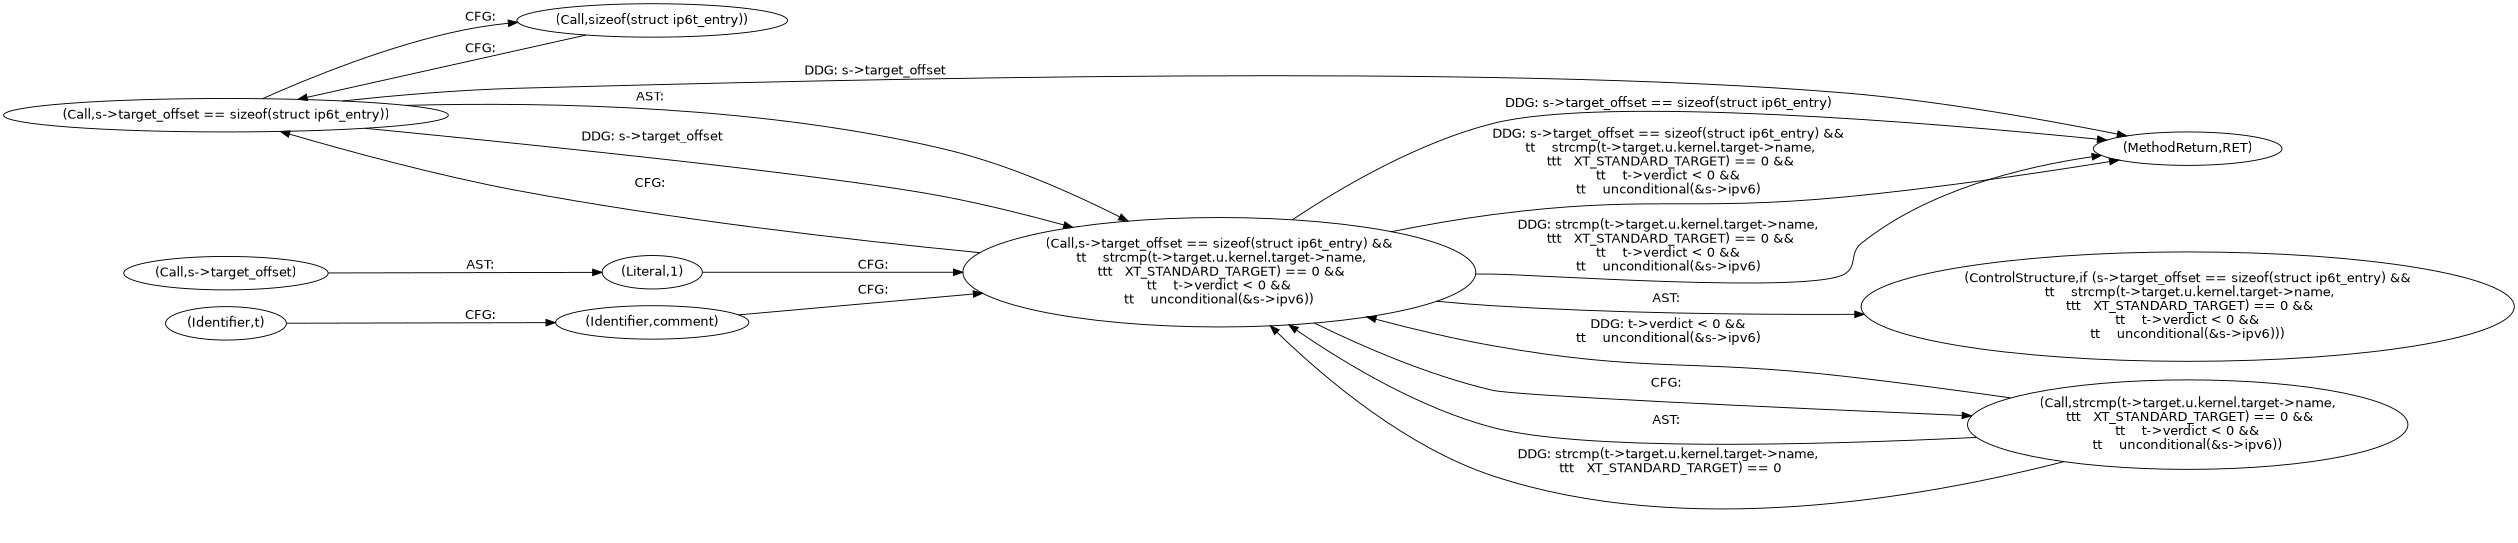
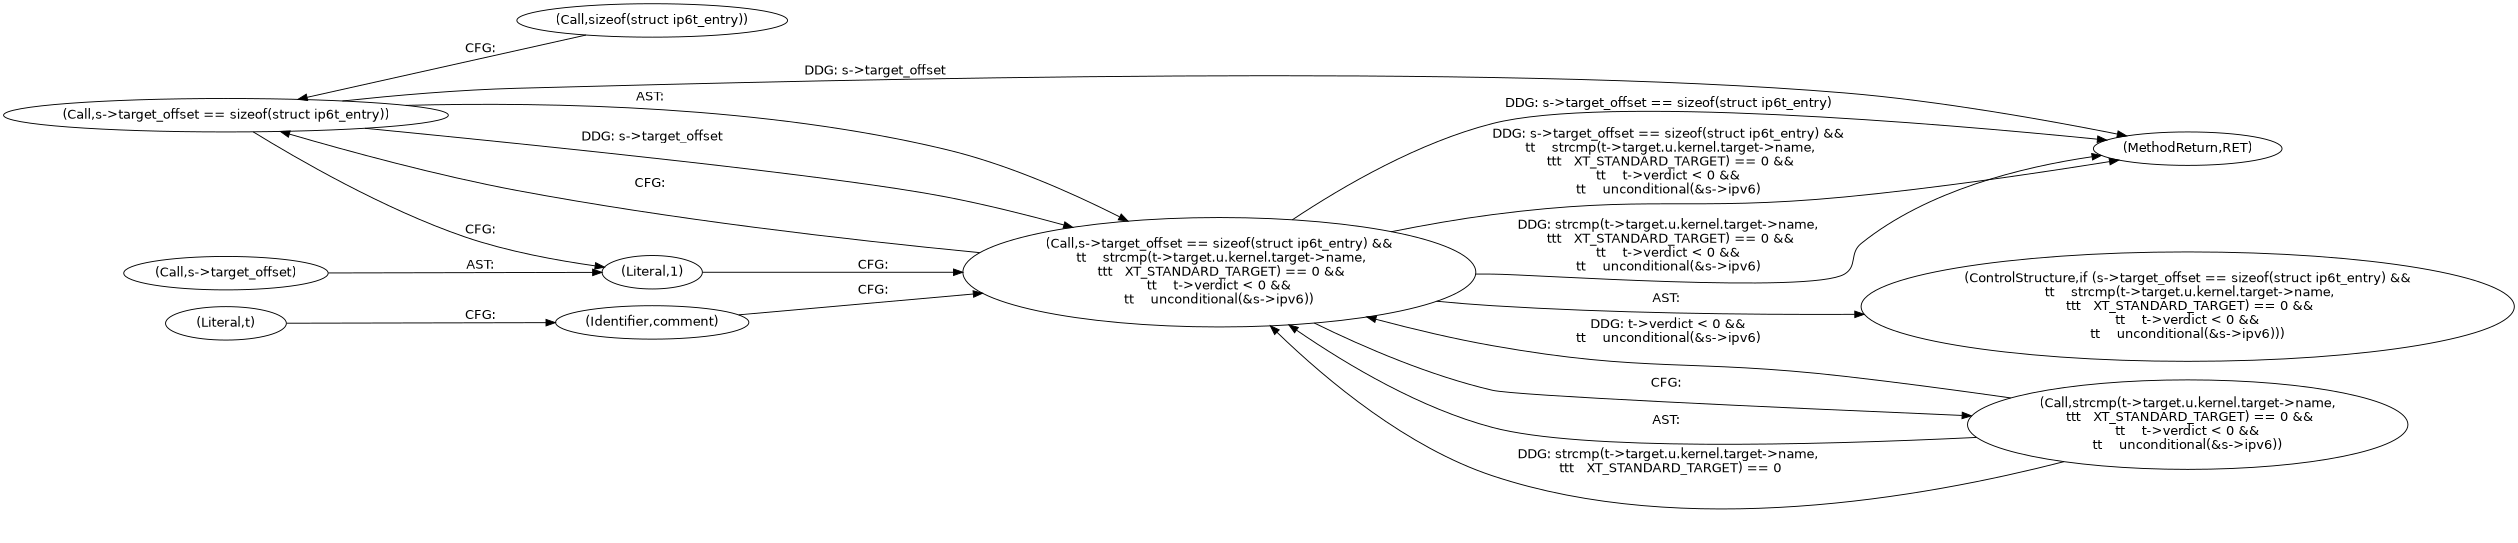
(383, 52) -> (417, 218)
(226, 323) -> (226, 323)
